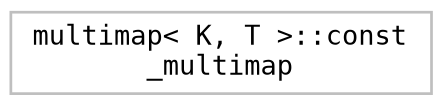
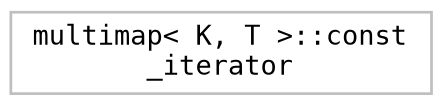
(221, 53) -> (221, 53)
